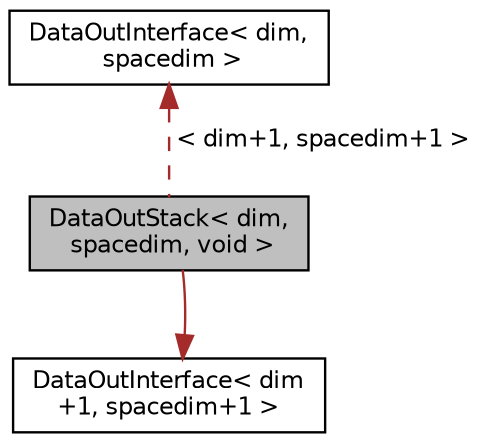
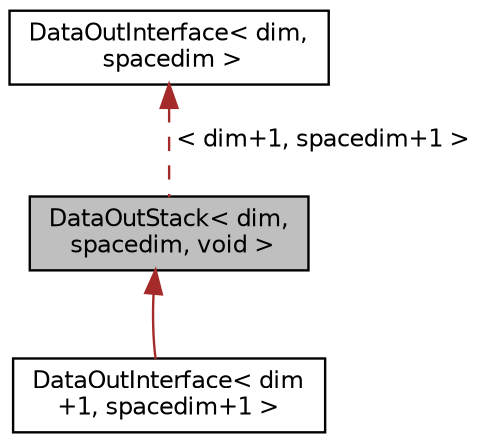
(185, 302) -> (153, 327)
